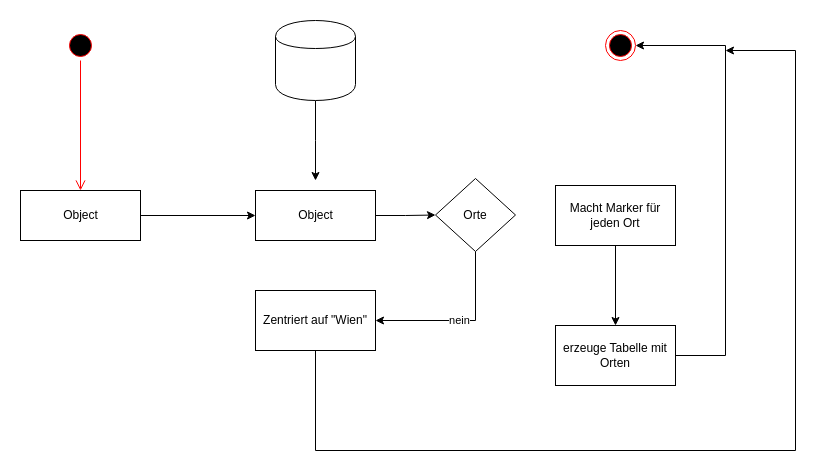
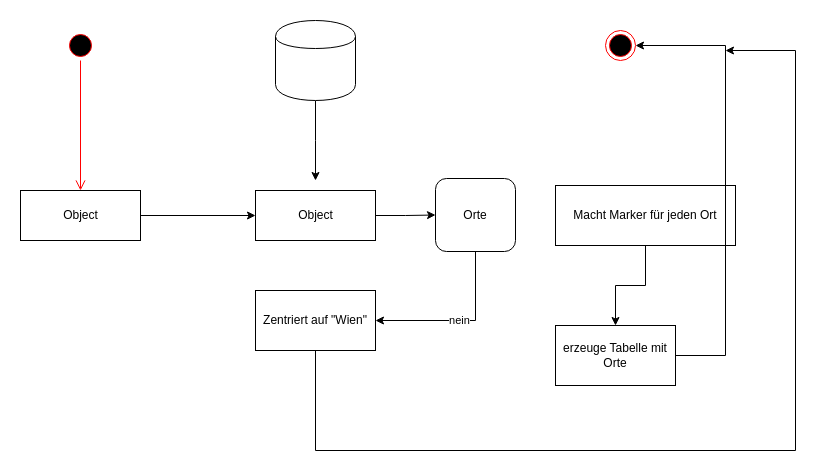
(476, 215) -> (476, 215)
(616, 216) -> (646, 216)
(616, 356) -> (616, 356)
